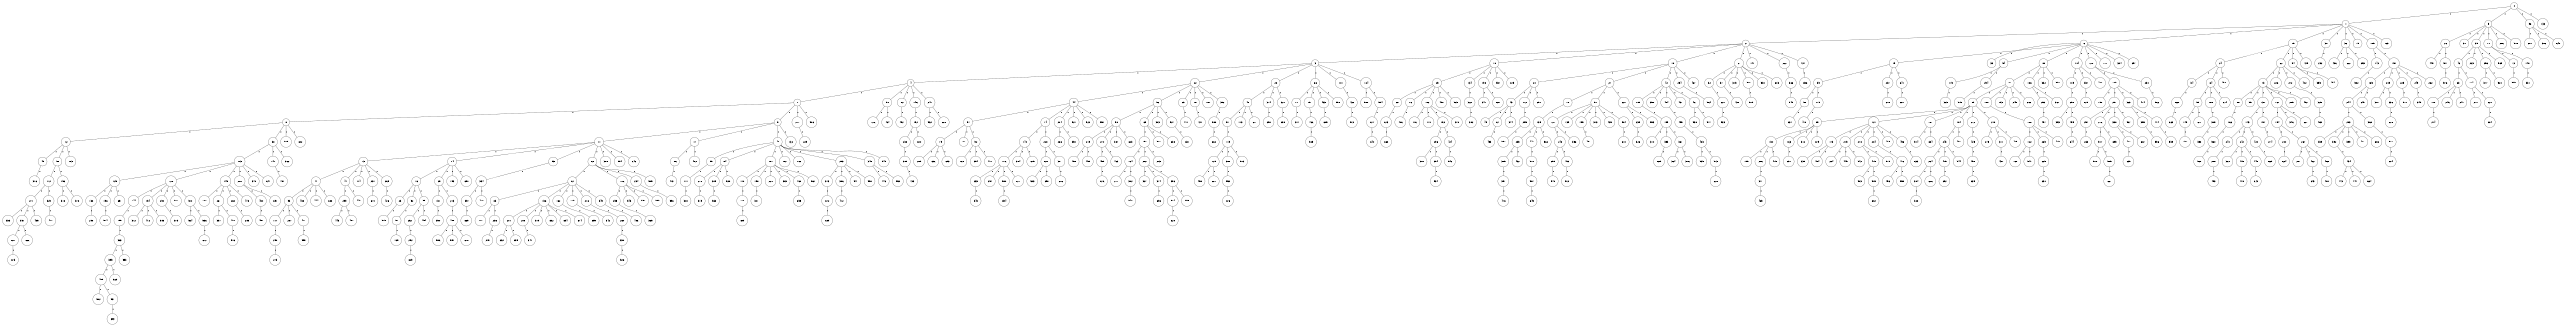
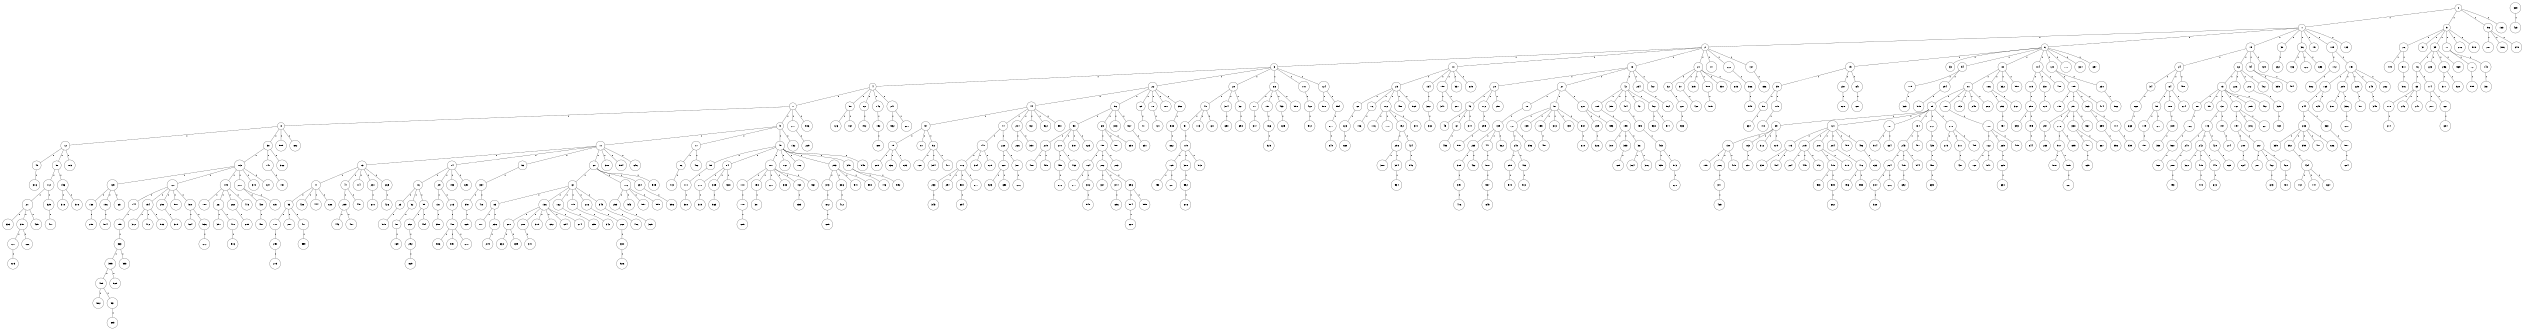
(905, 142) -> none
